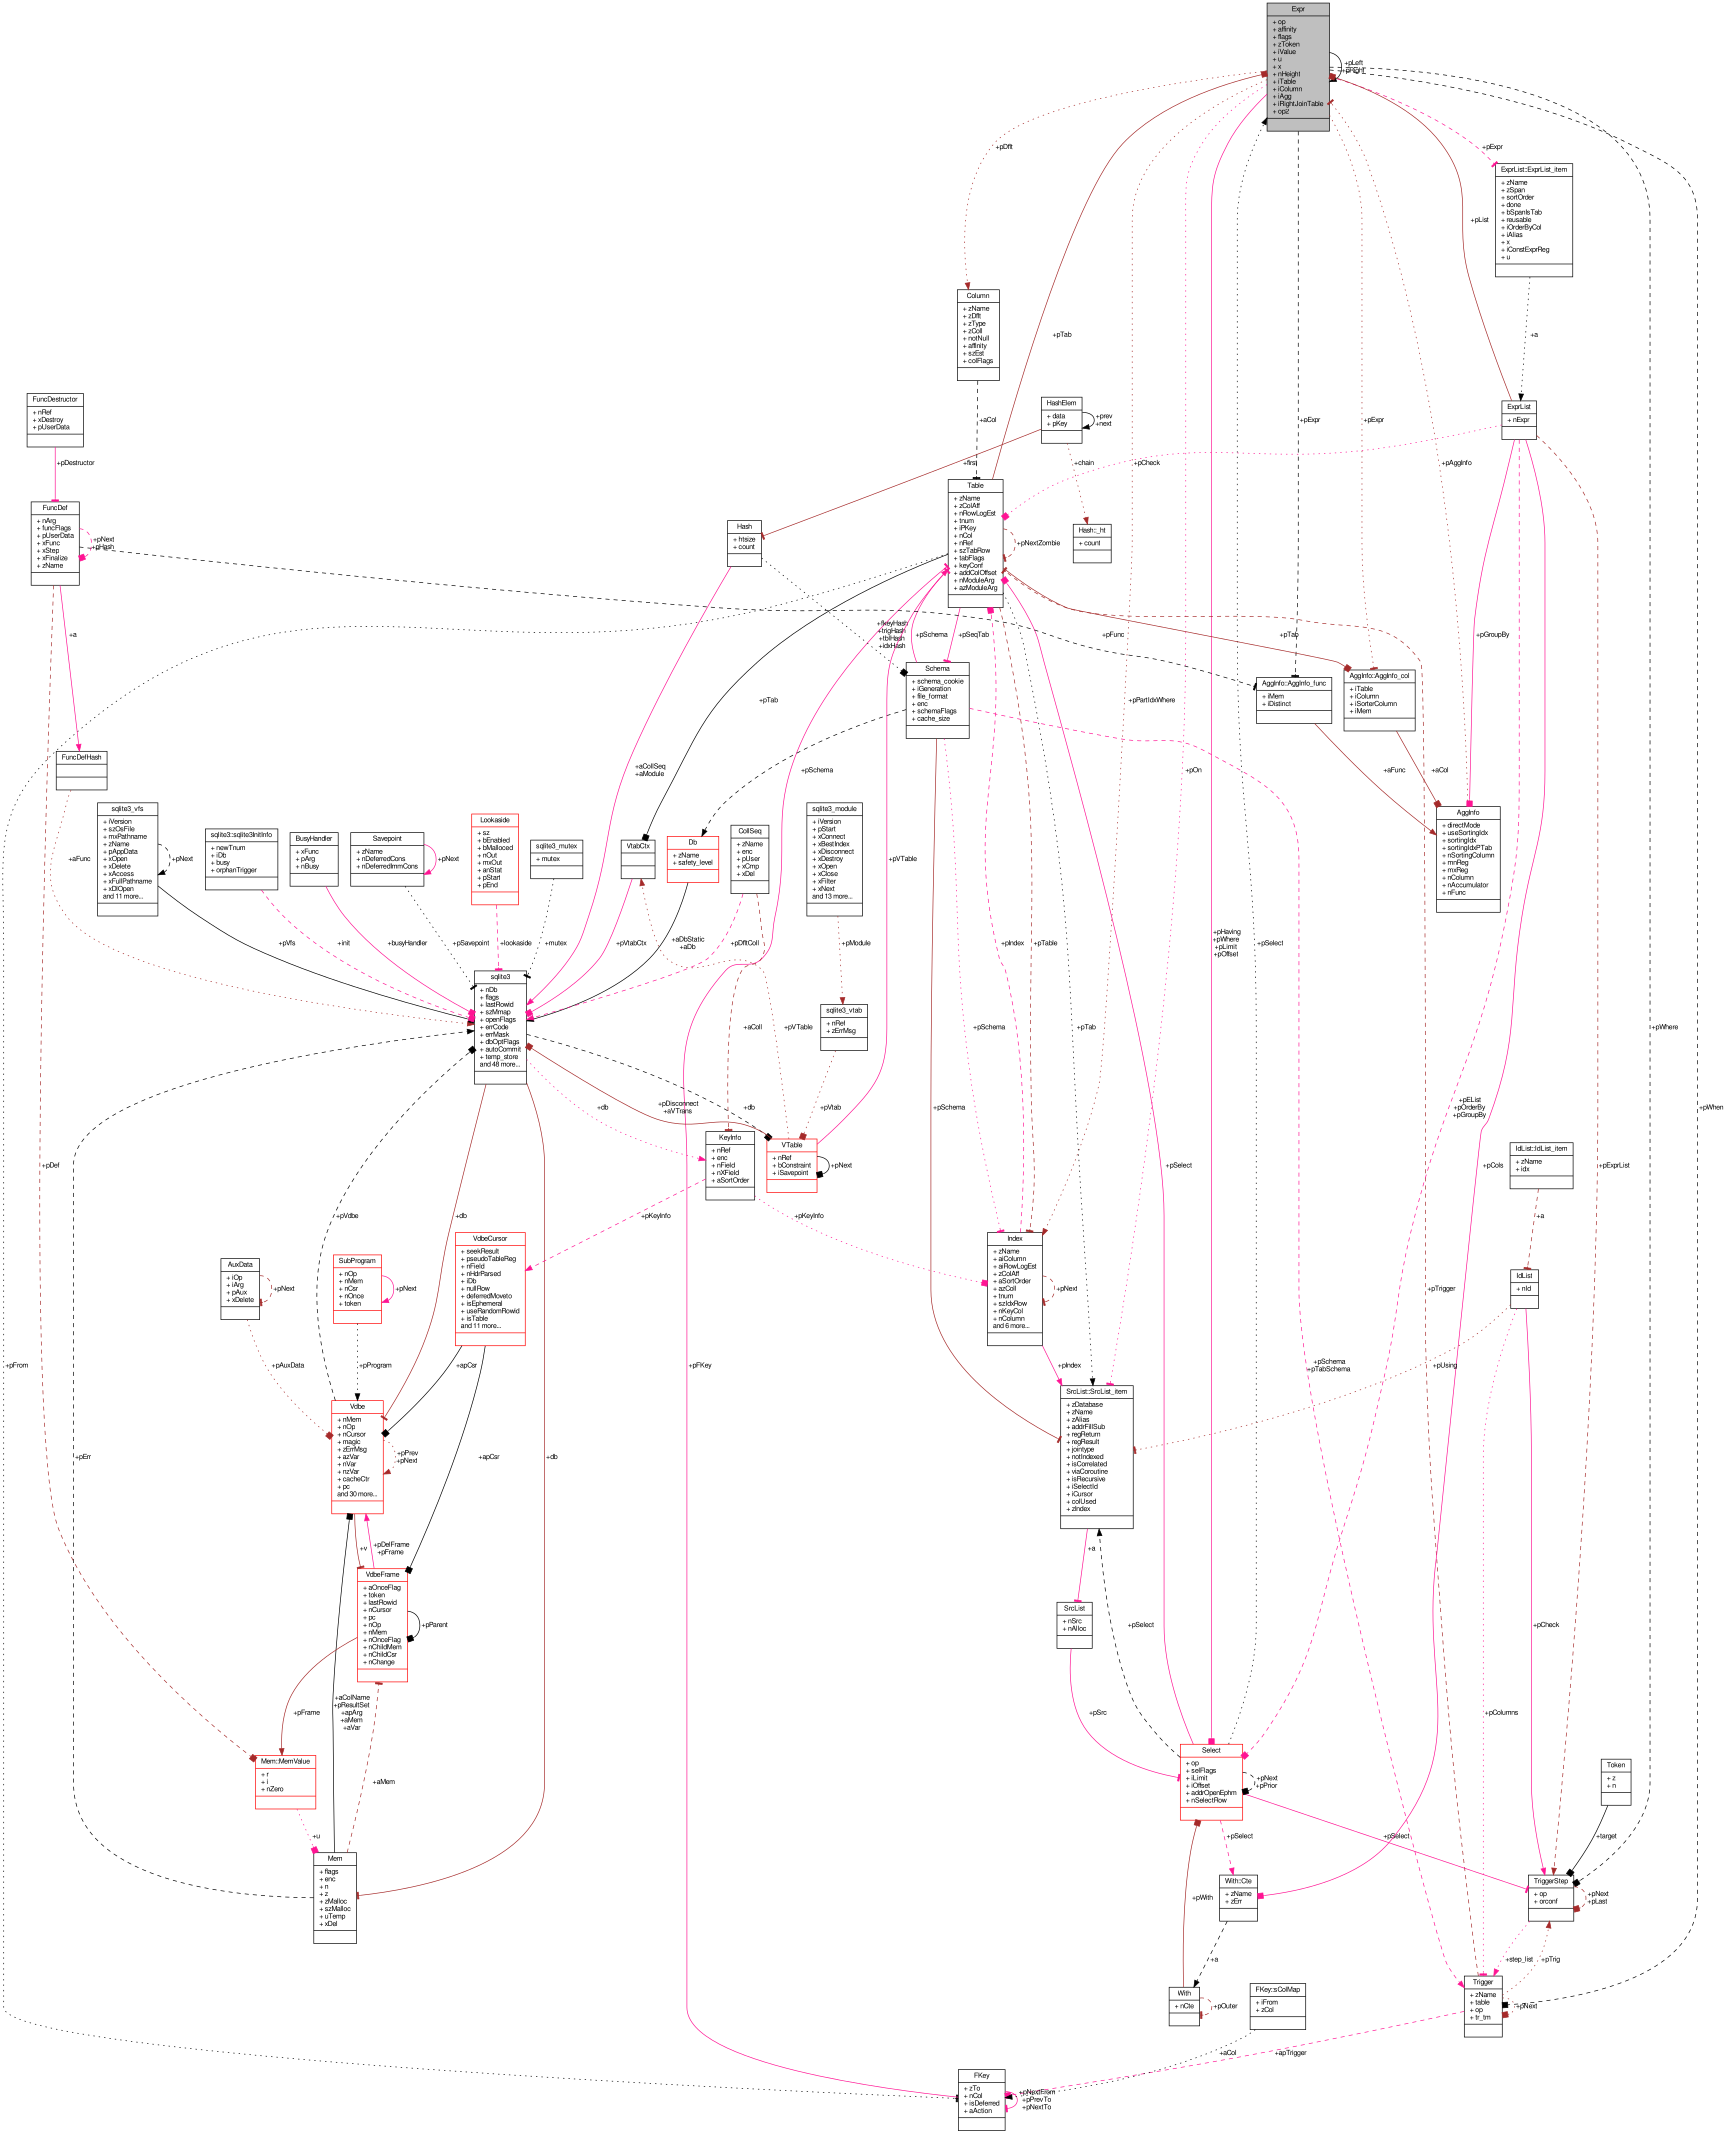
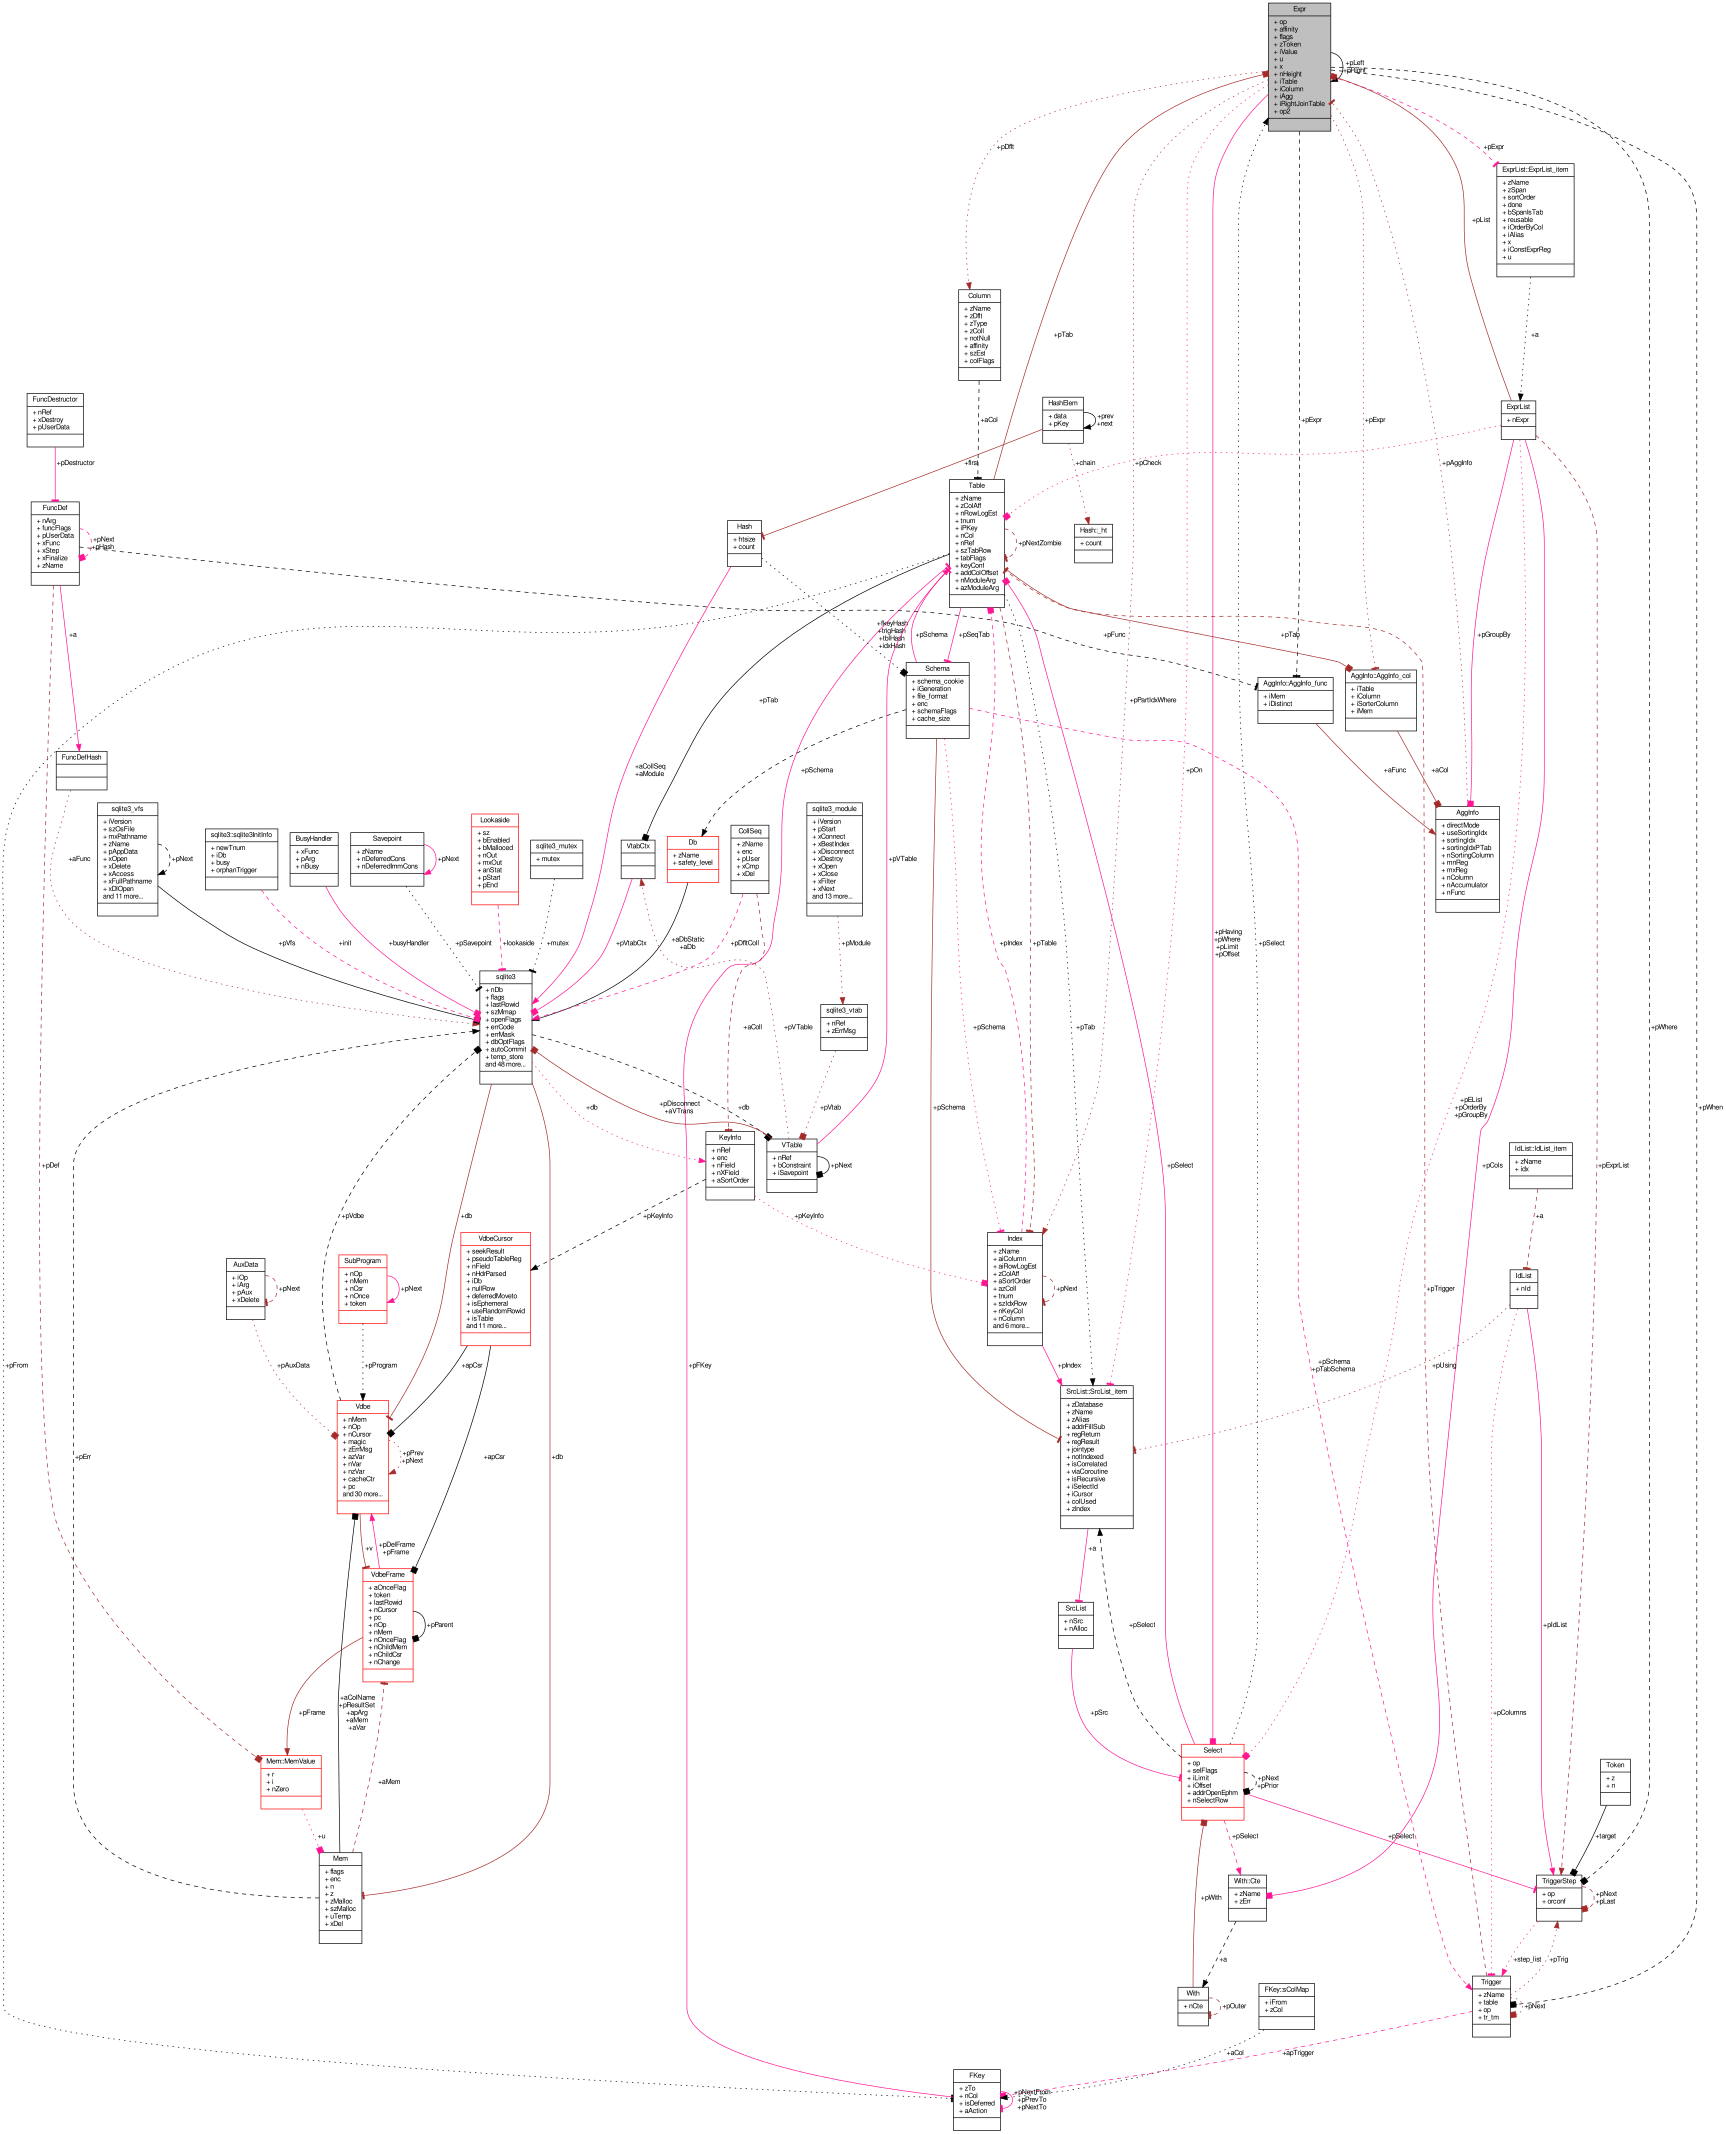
(1448, 1109) -> (1449, 1110)
(792, 1166) -> (792, 1166)
(619, 1223) -> (621, 1223)
(1546, 1625) -> (1554, 1625)
